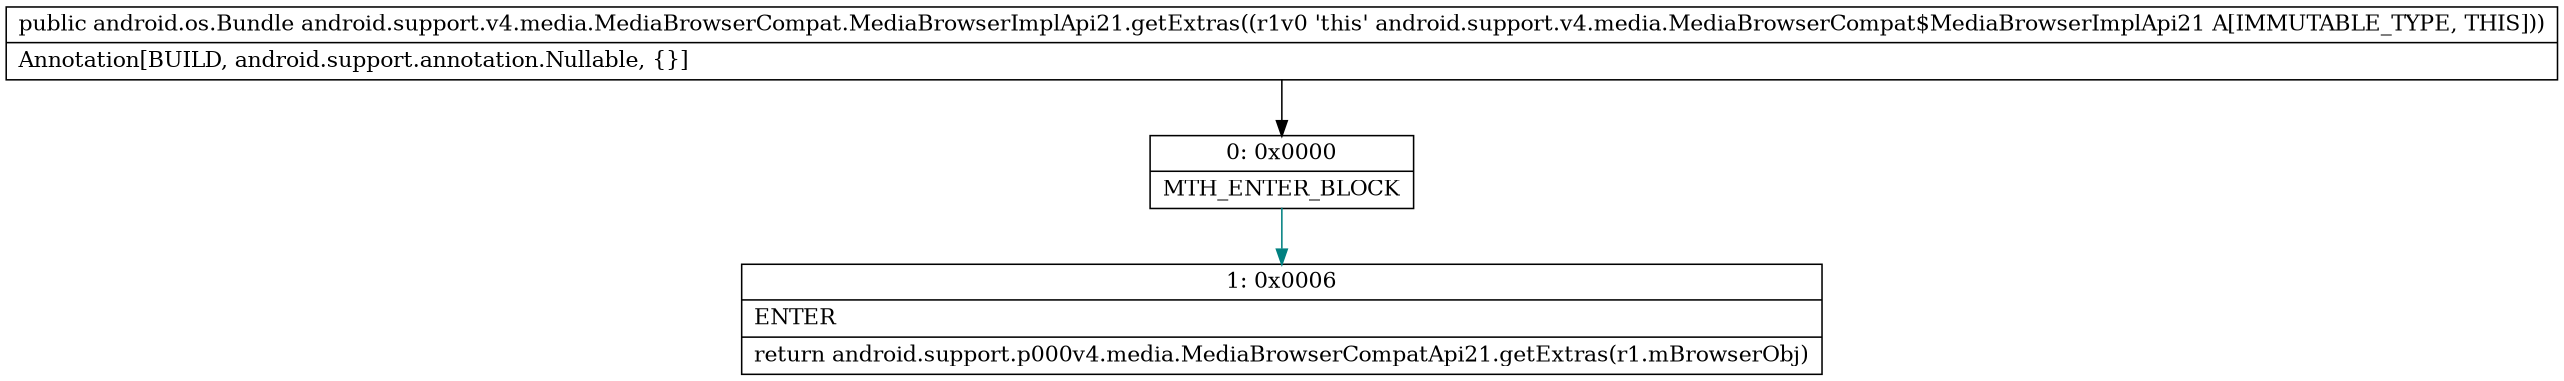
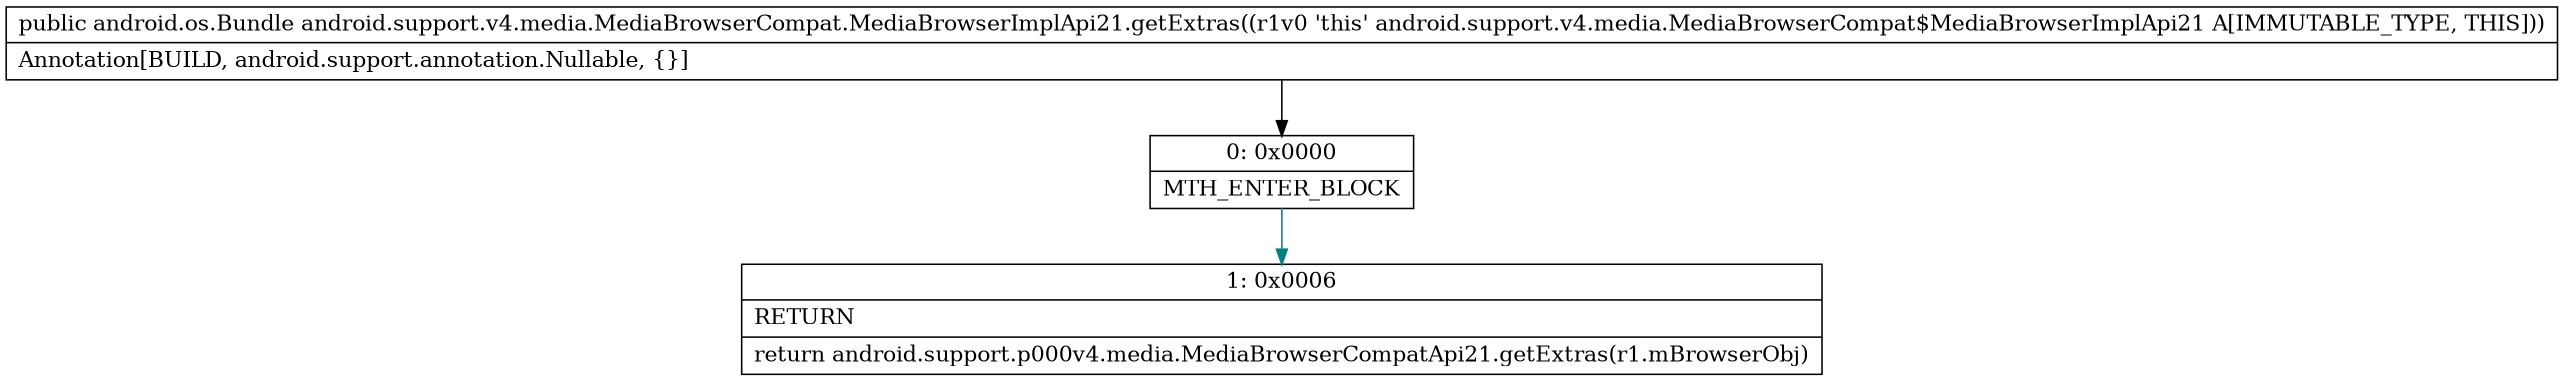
(795, 318) -> (804, 318)
